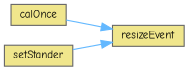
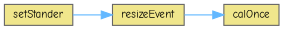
(84, 23) -> (199, 15)
